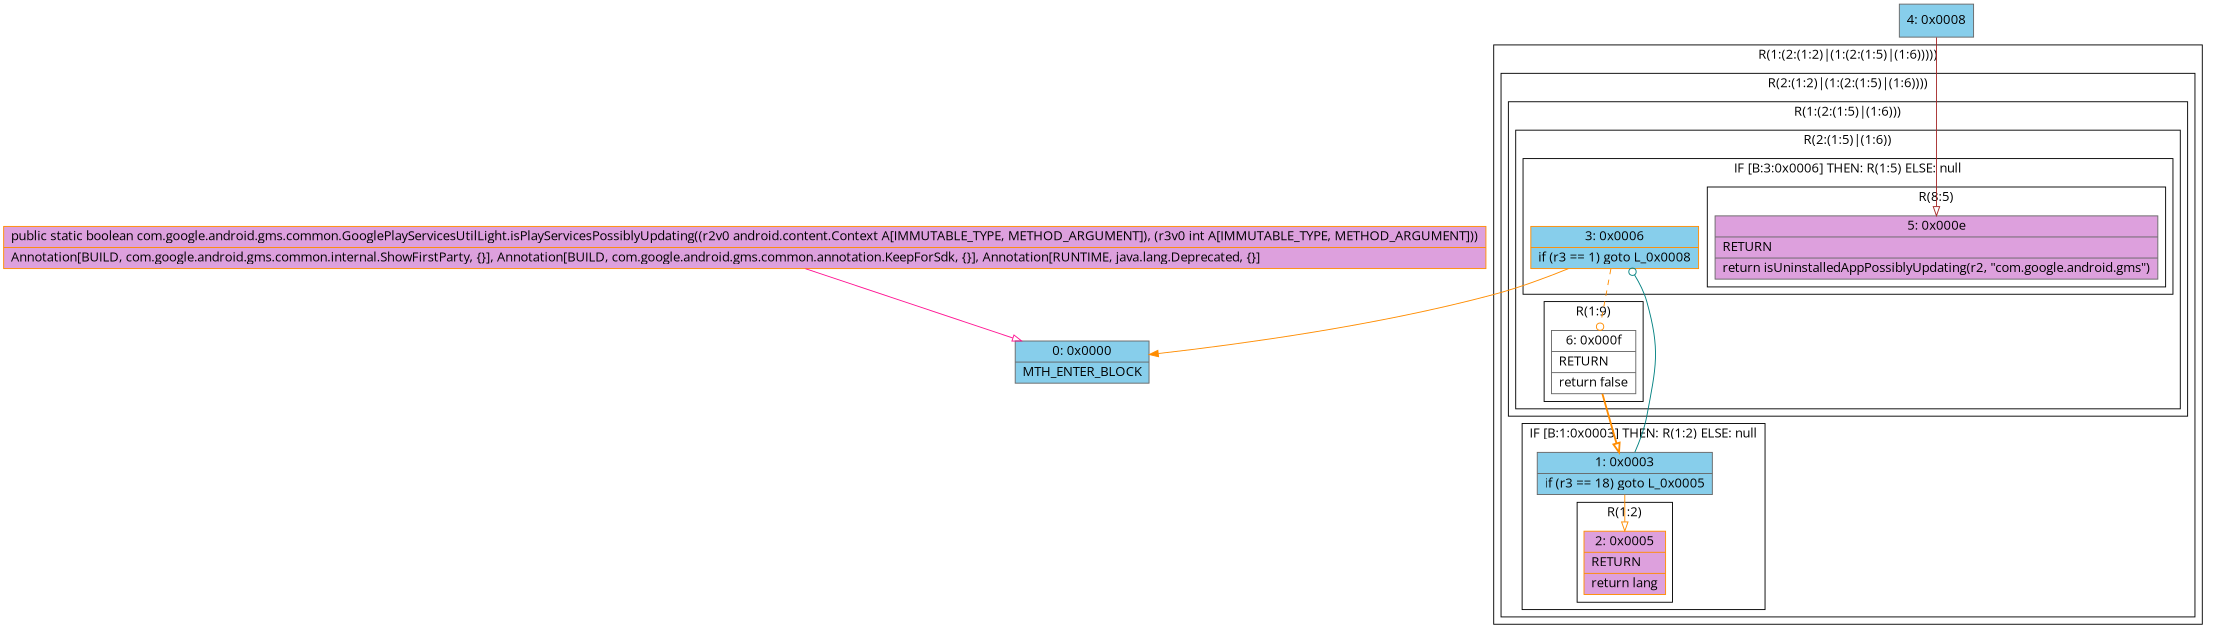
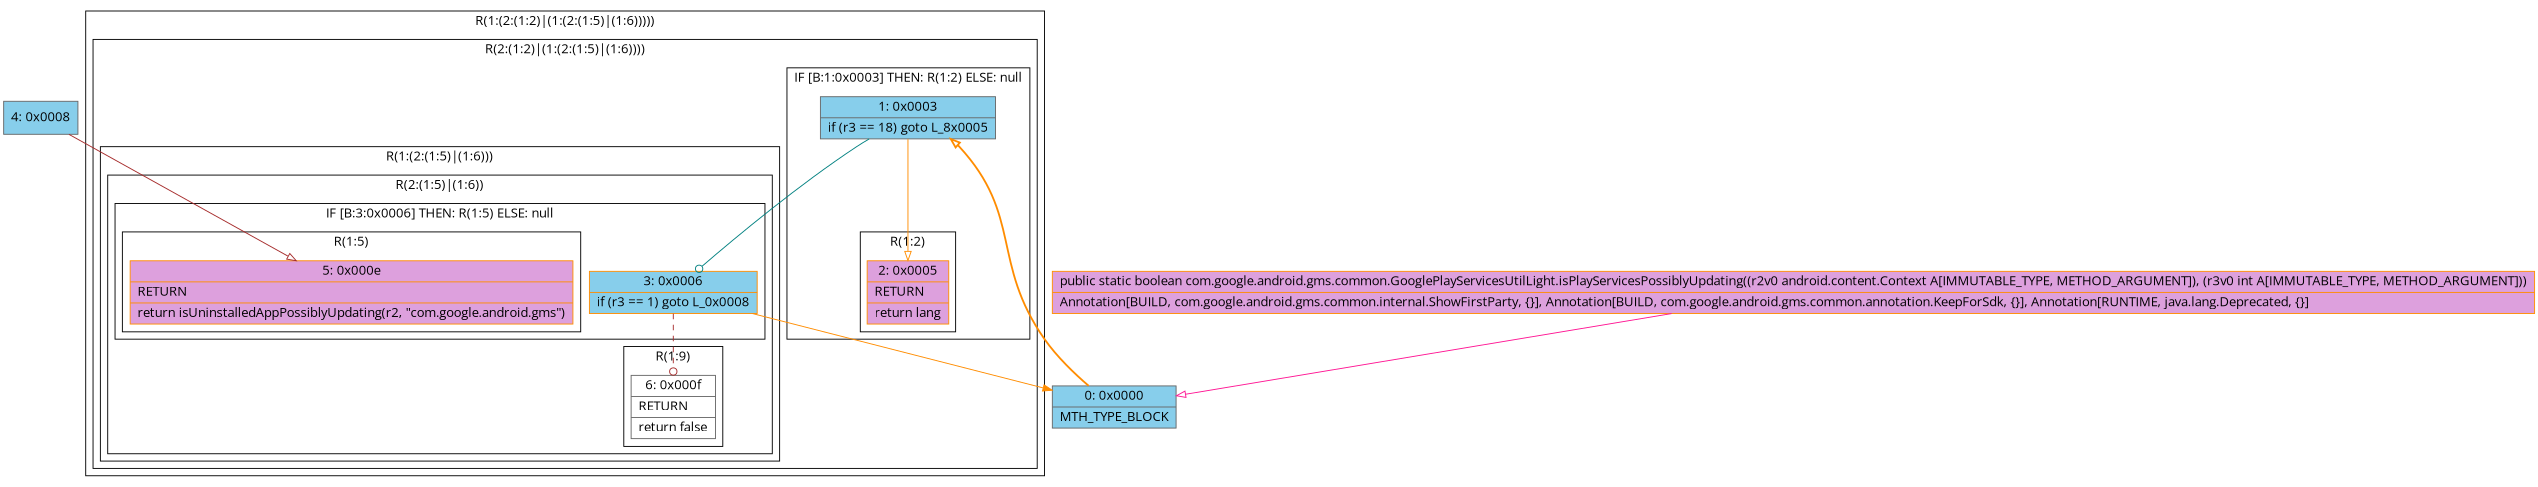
(1936, 198) -> (352, 242)
(1936, 248) -> (352, 292)
(1607, 288) -> (673, 333)
(1082, 372) -> (1114, 417)
(1613, 430) -> (1013, 271)
(1625, 484) -> (908, 128)
